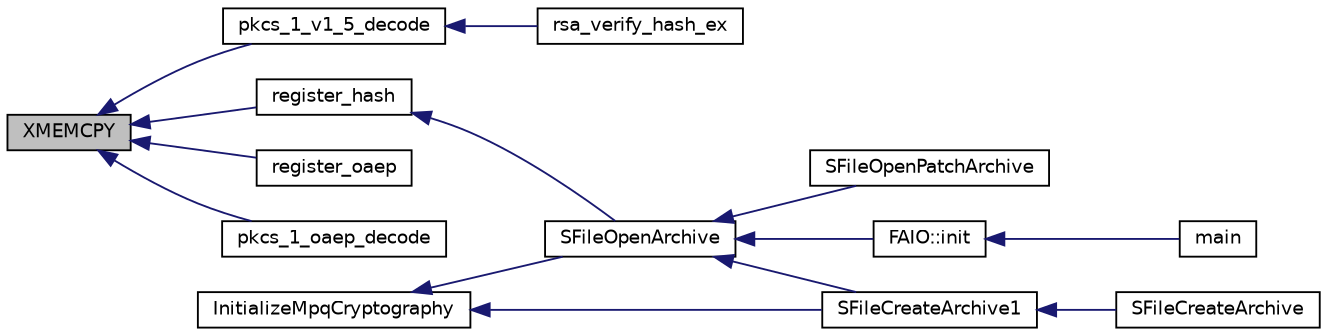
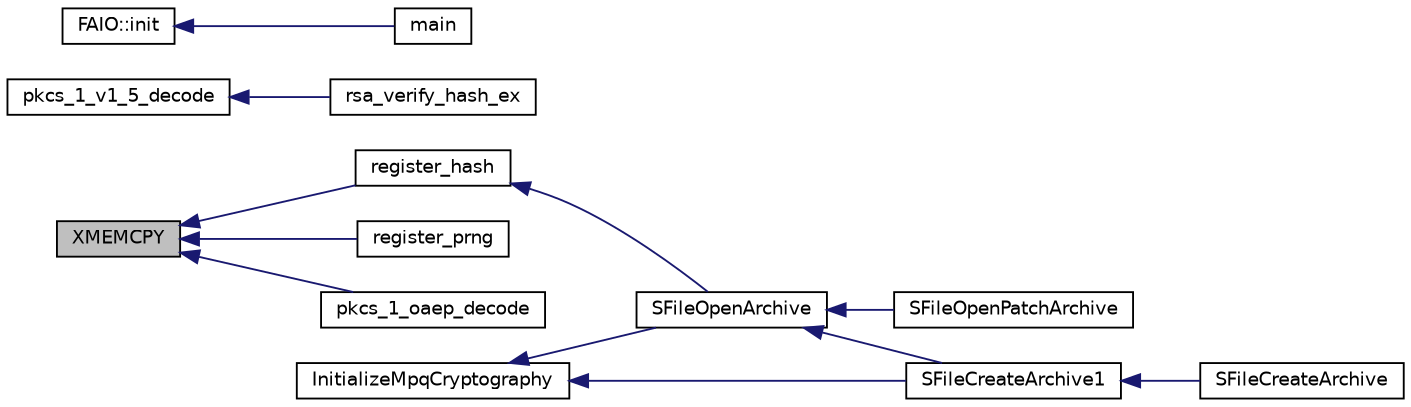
(181, 69) -> none
(334, 168) -> (433, 239)
(814, 239) -> none
